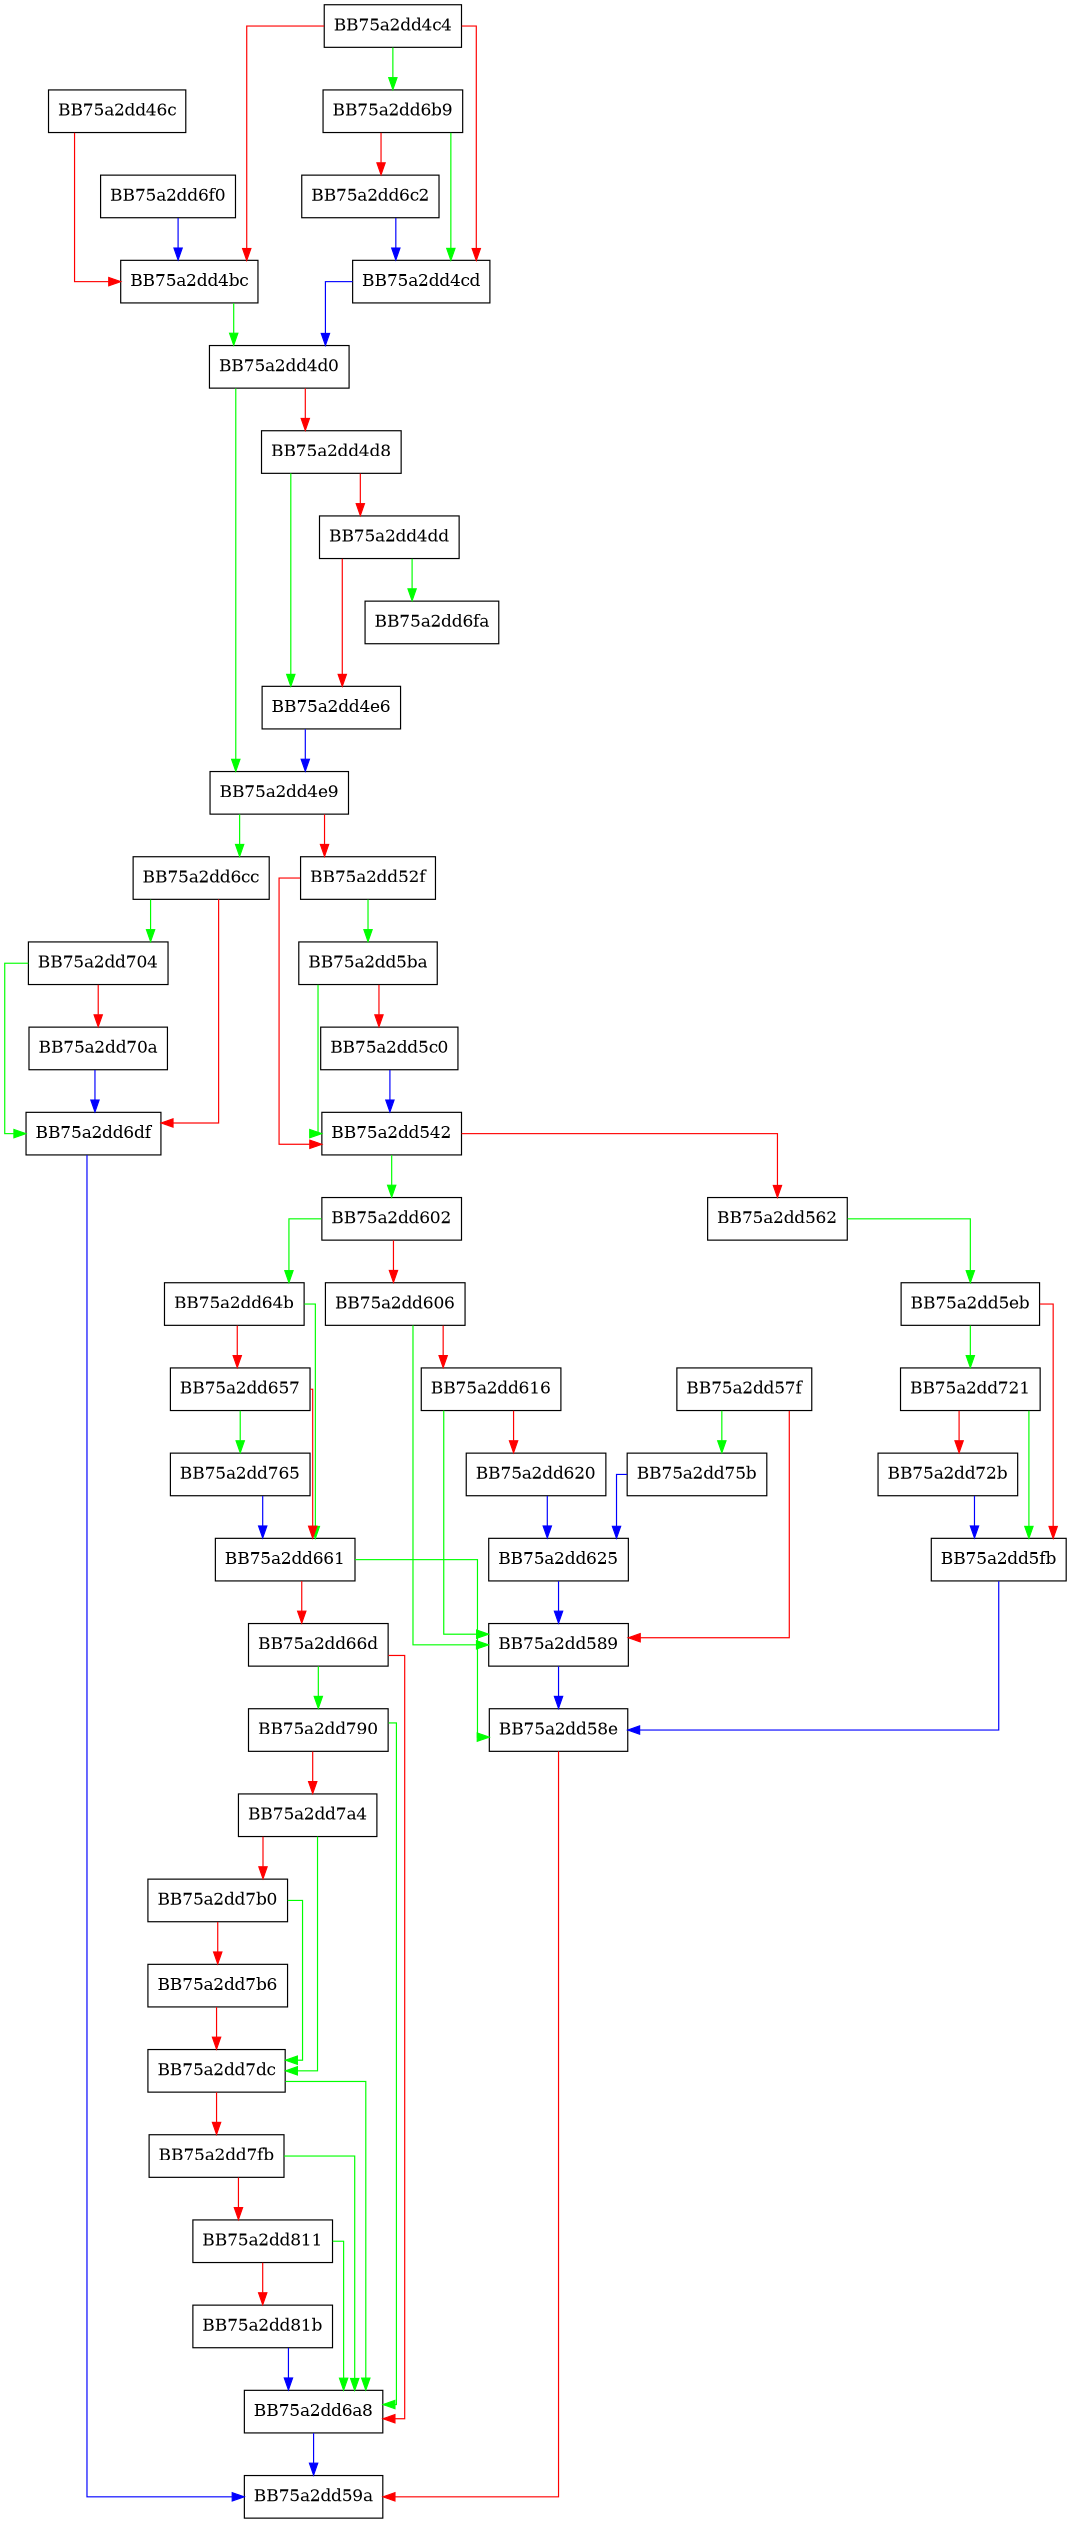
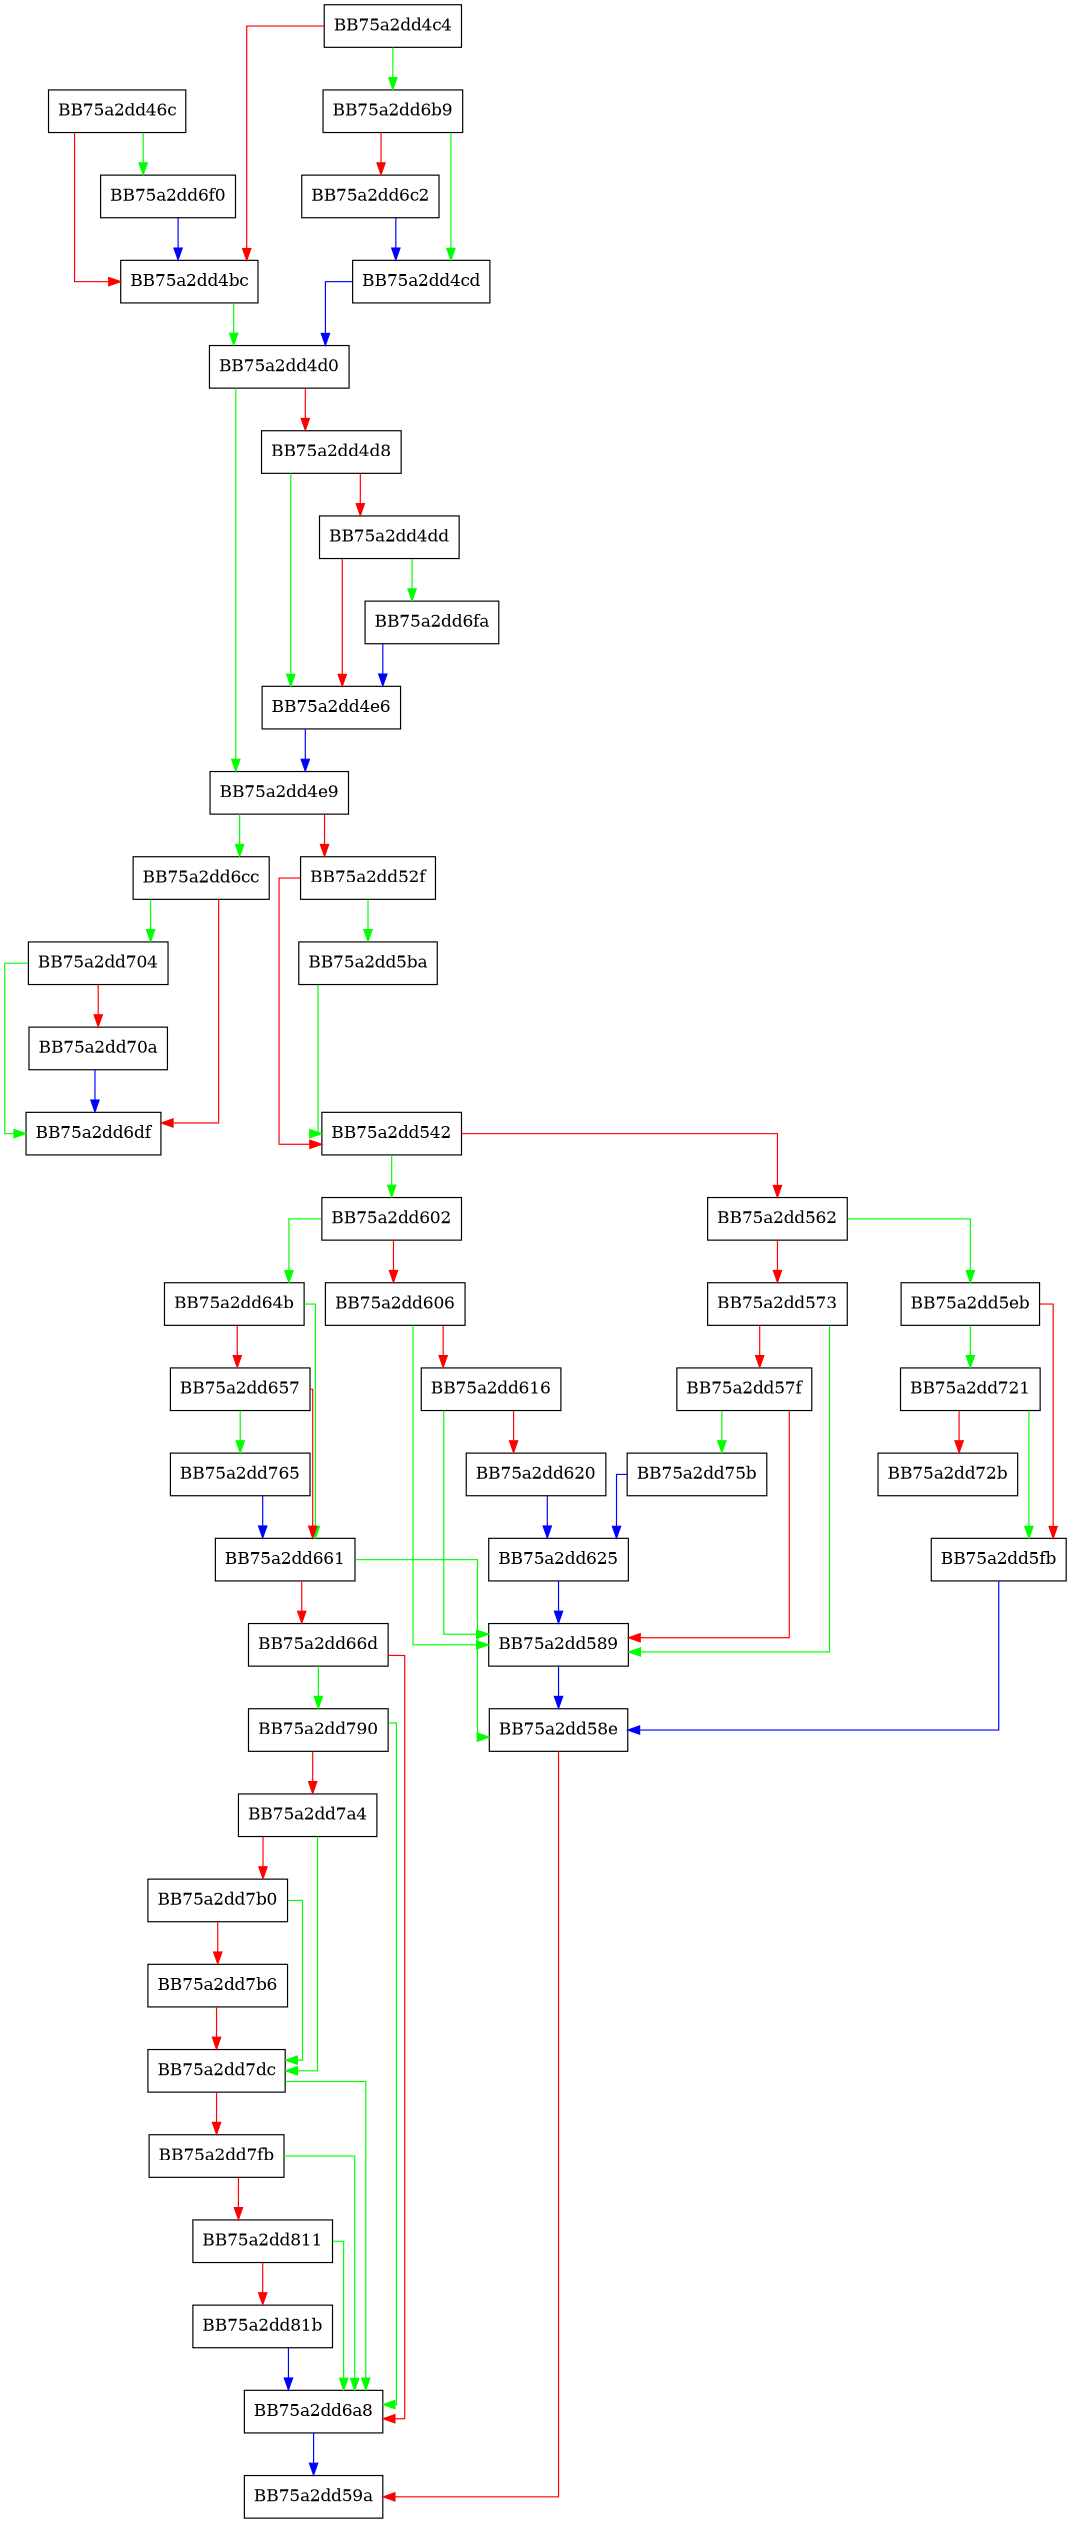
(476, 130) -> none
none -> (143, 148)
none -> (383, 659)
(389, 1048) -> none
none -> (777, 1304)
(974, 1511) -> none
(87, 1899) -> none
